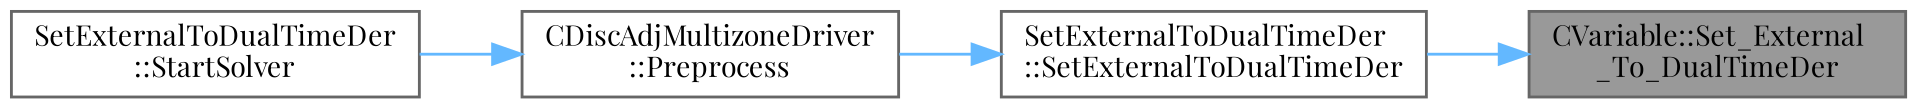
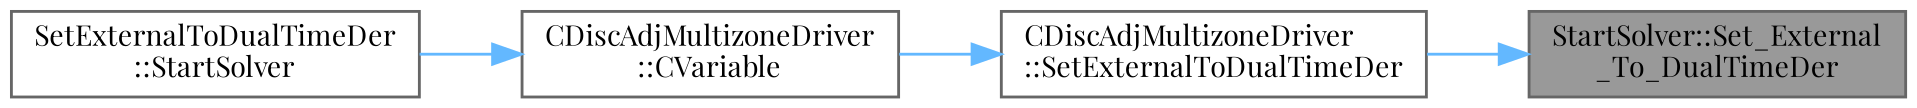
(710, 54) -> (710, 54)
(1214, 54) -> (1214, 54)
(1717, 54) -> (1717, 54)
